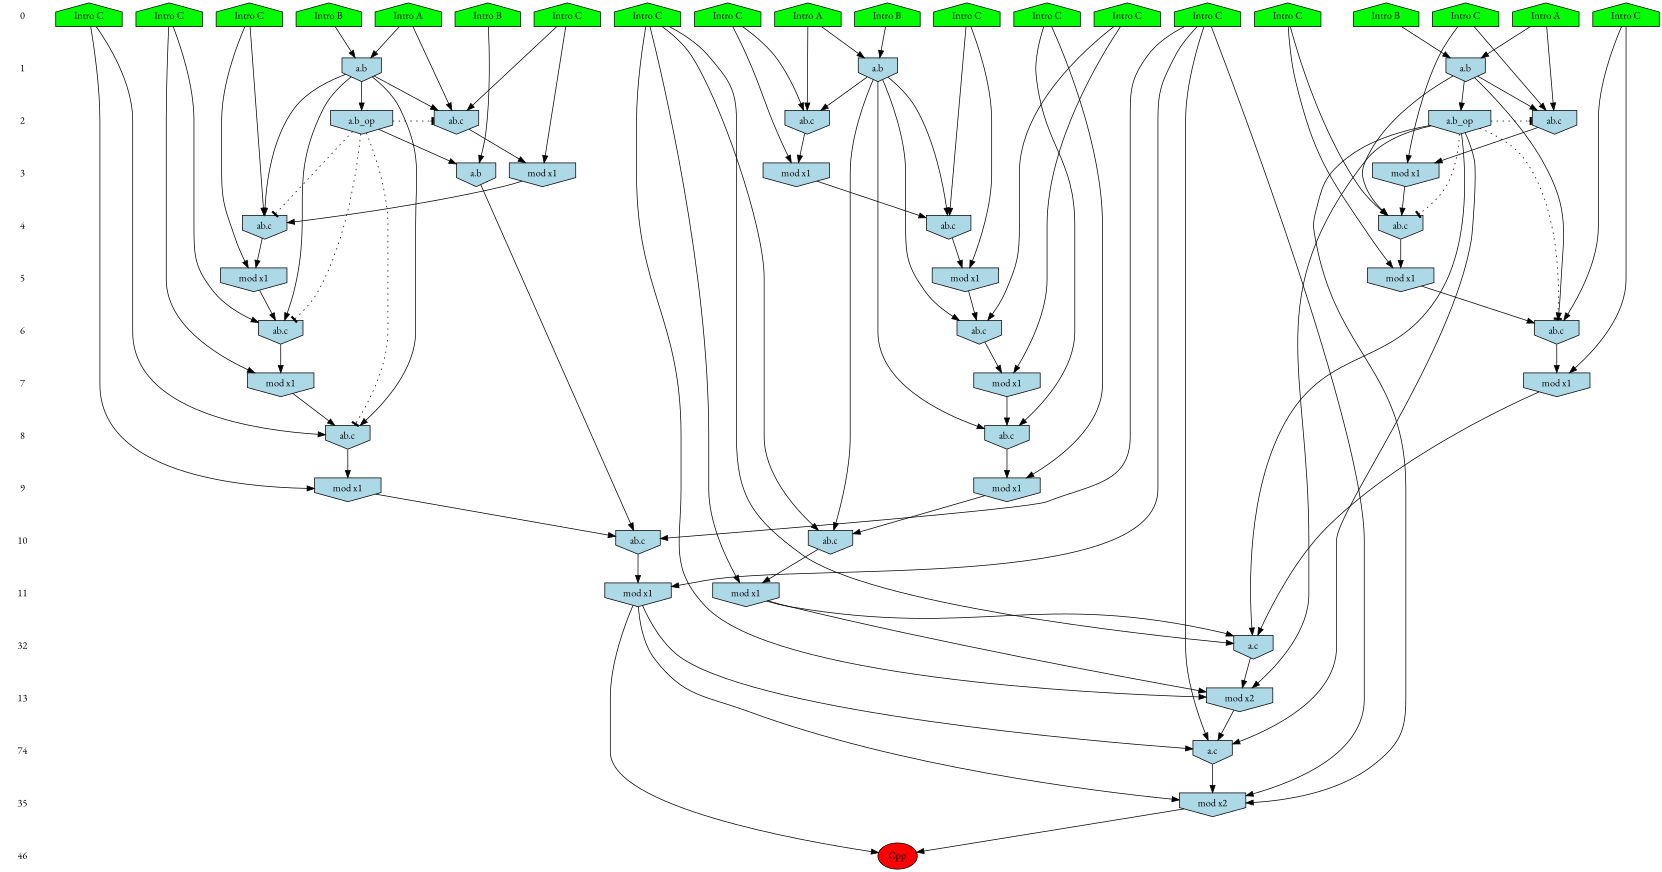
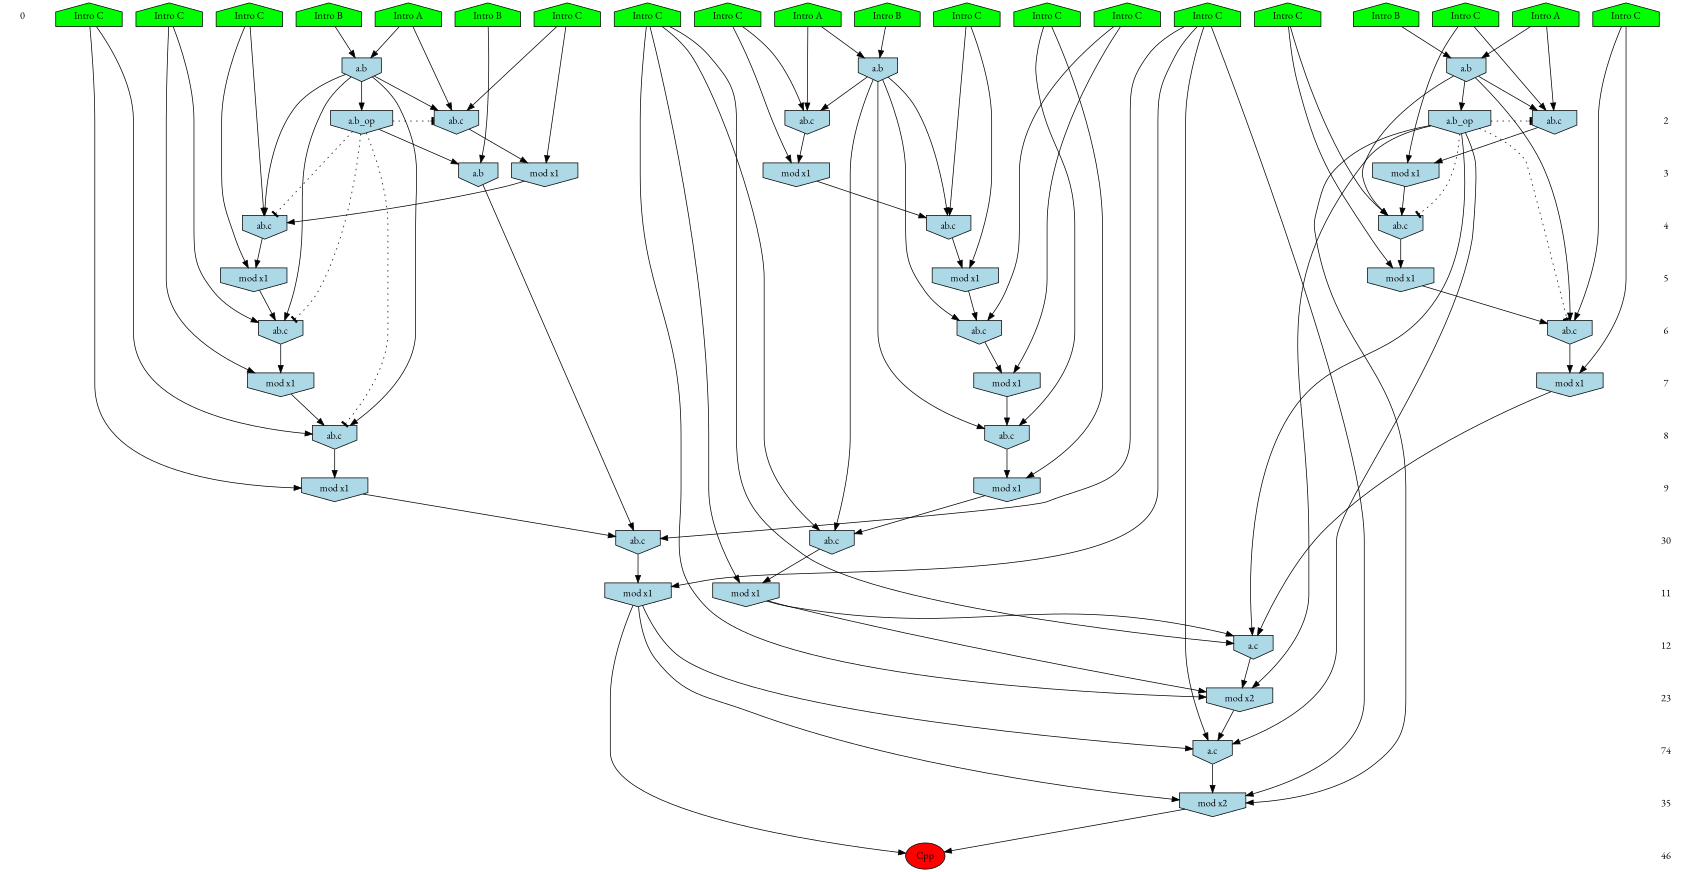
(23, 69) -> none
(23, 541) -> (1666, 541)
(23, 646) -> (1666, 646)
(23, 699) -> (1666, 699)
